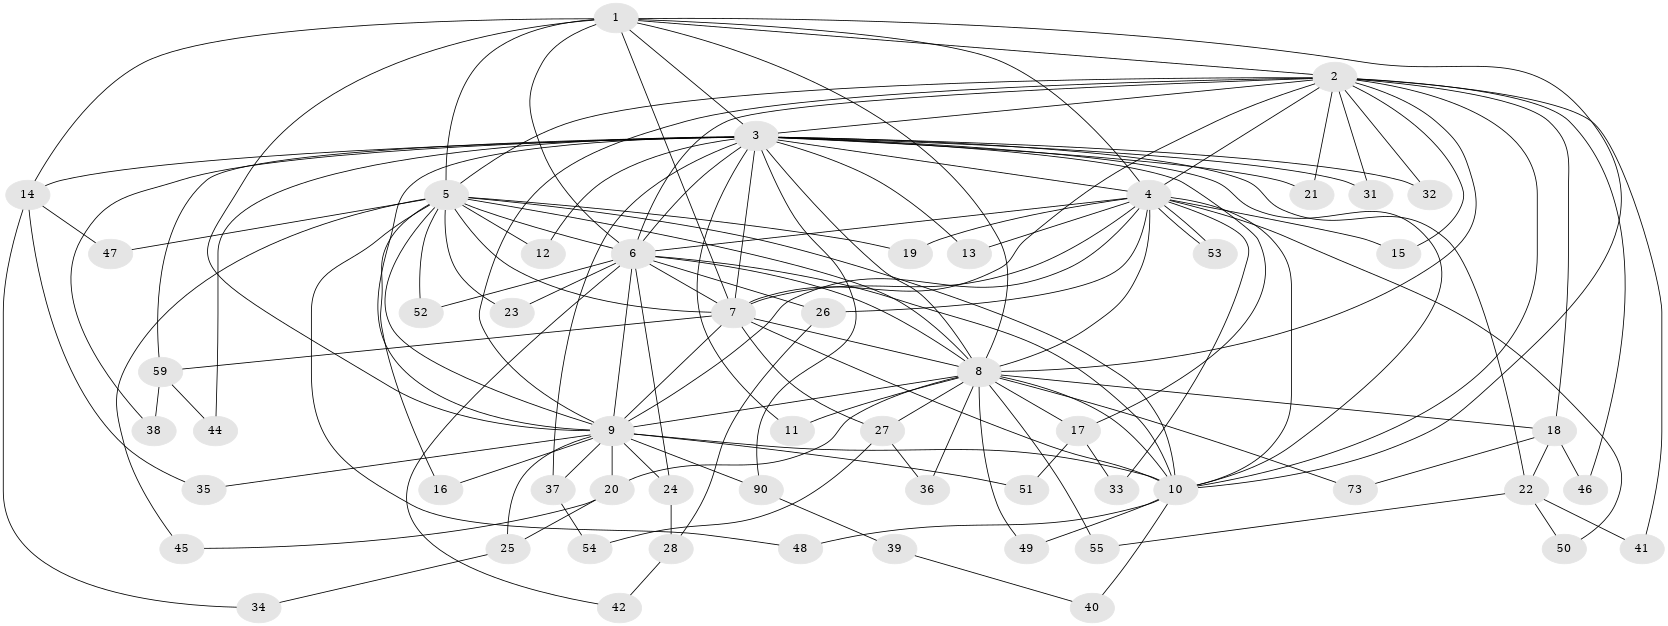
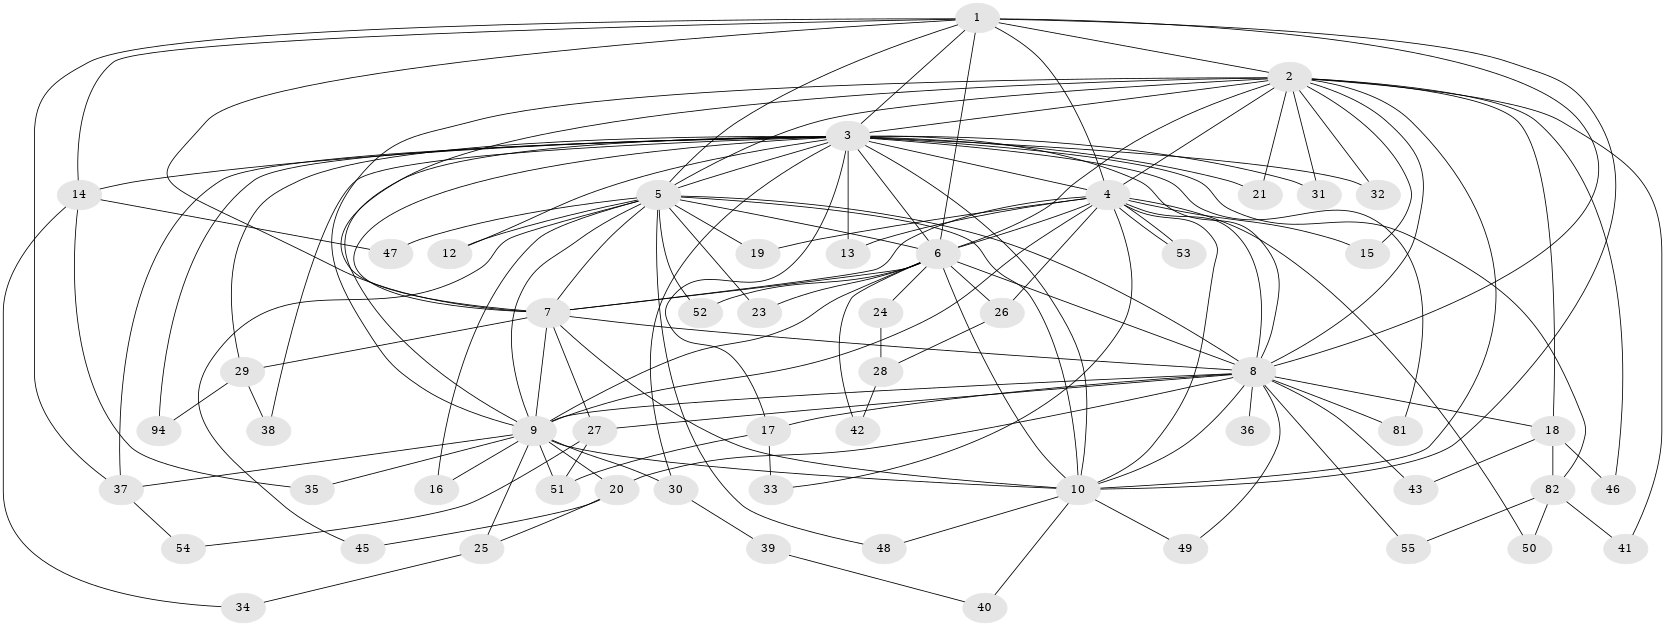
none -> (753, 165)
(225, 212) -> (287, 35)
(161, 372) -> (243, 372)
(216, 431) -> (159, 431)
(792, 431) -> (1400, 431)
(642, 460) -> none
(905, 461) -> (579, 457)
(761, 490) -> (676, 490)
(1355, 490) -> (1416, 490)
(1527, 490) -> (1553, 490)
